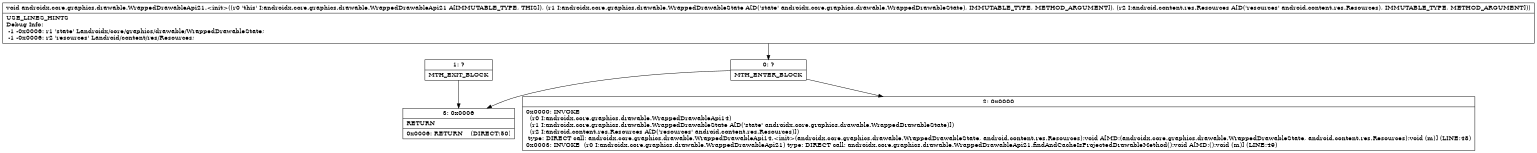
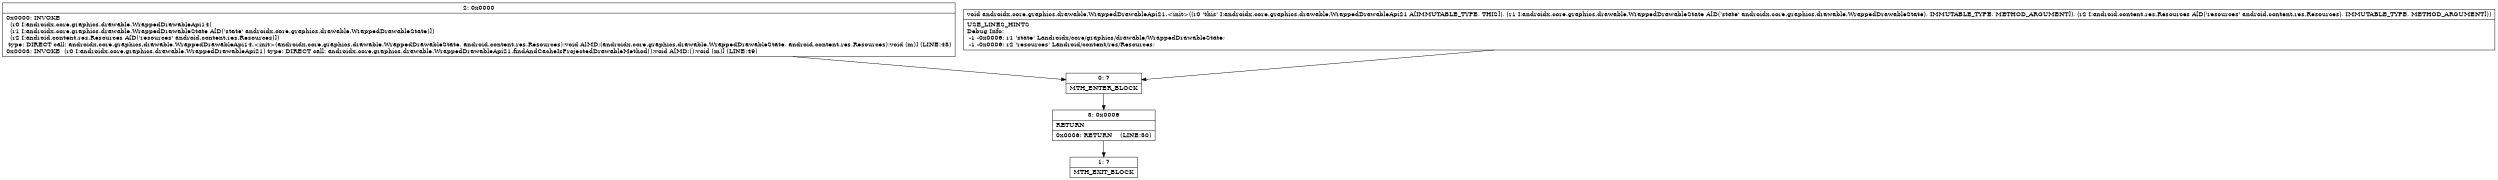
(842, 87) -> (927, 68)
(459, 92) -> (1104, 147)
(459, 134) -> (1104, 135)
